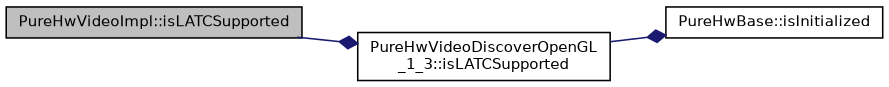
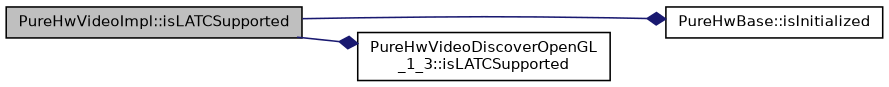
(629, 40) -> (475, 17)
